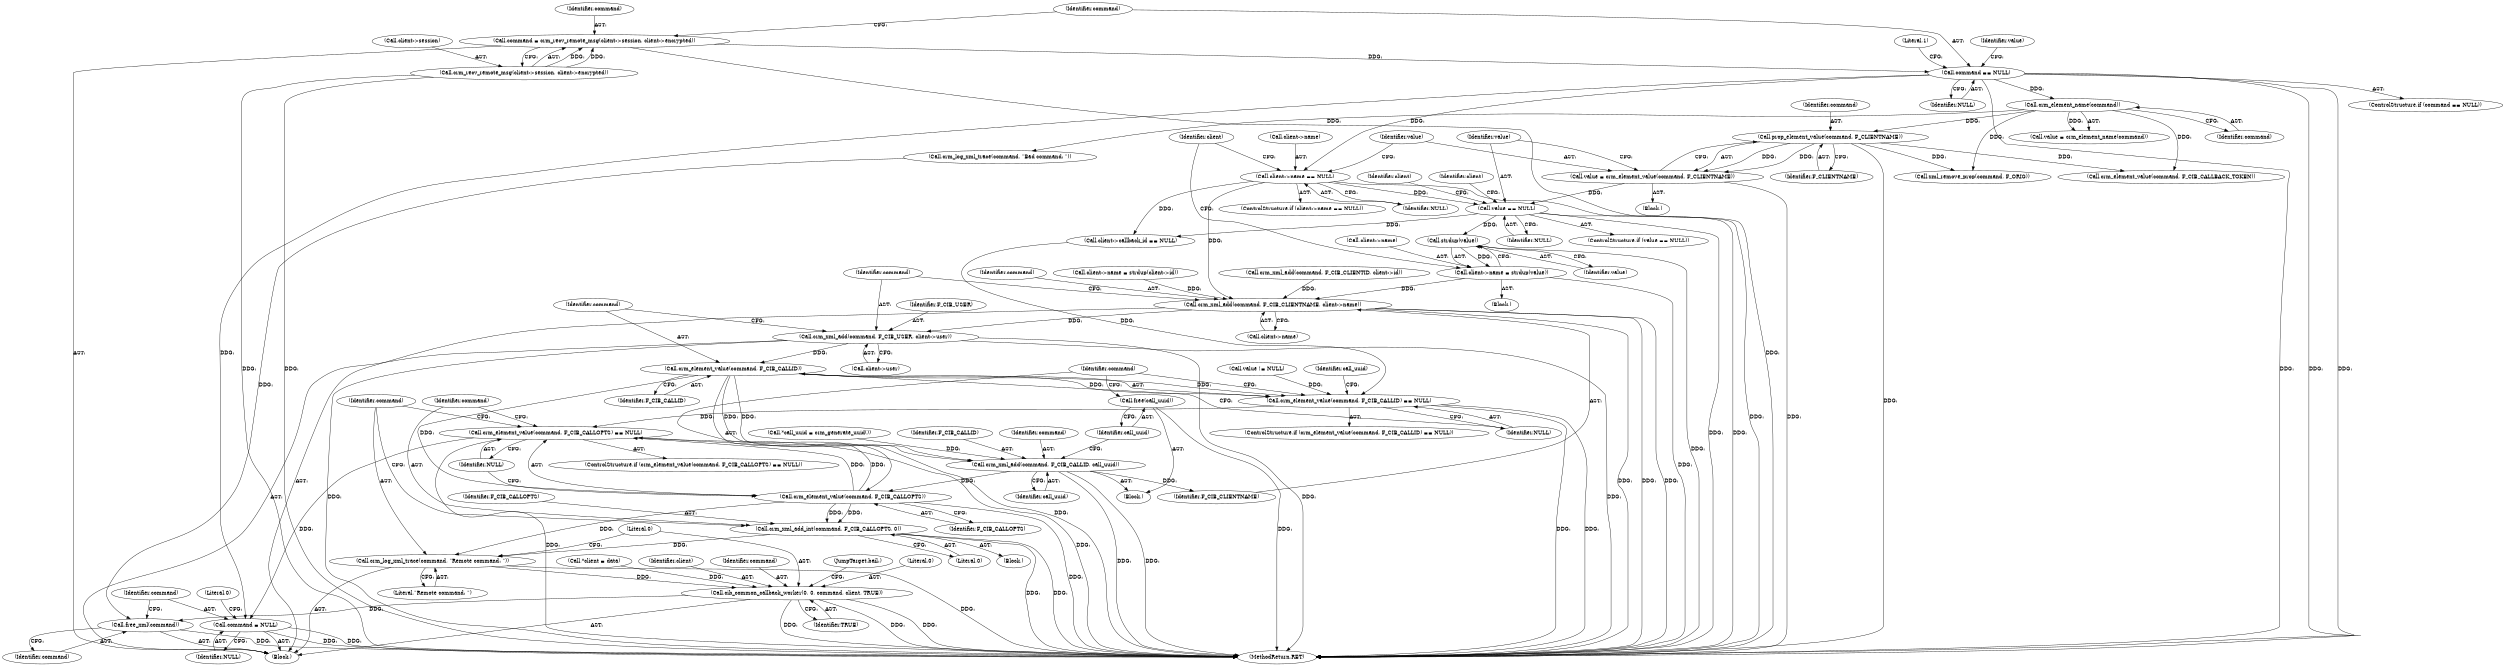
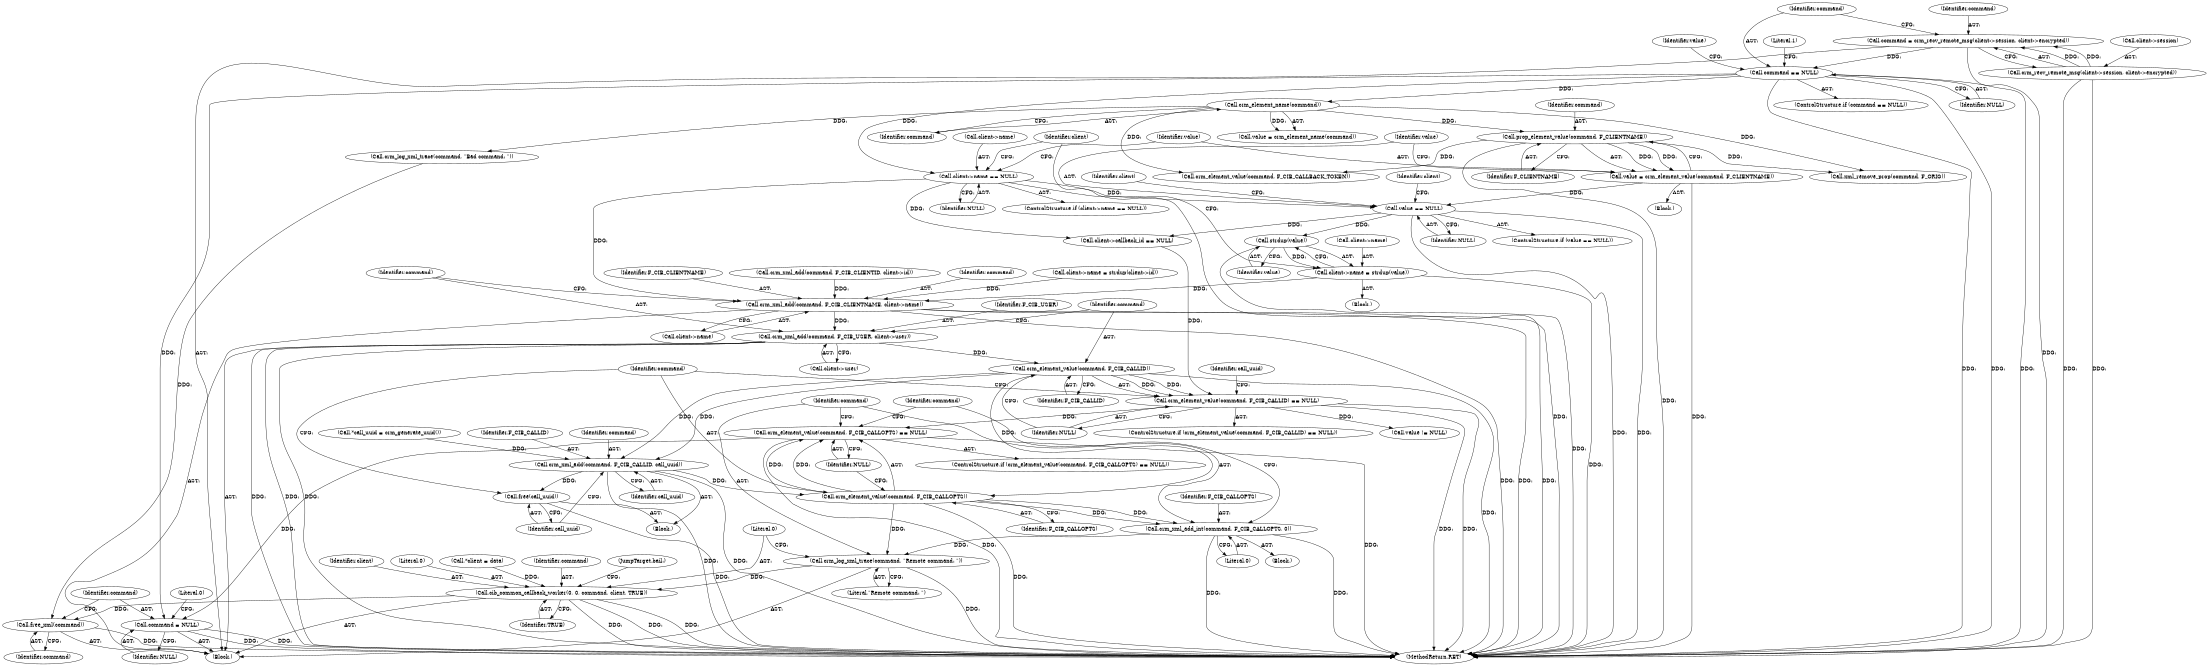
(1300, 384) -> (1330, 418)
(1140, 479) -> (562, 479)
